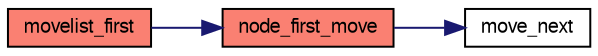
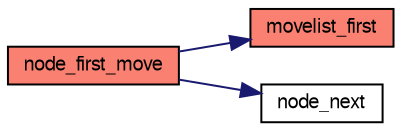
(177, 28) -> (205, 47)
(528, 28) -> (322, 103)
